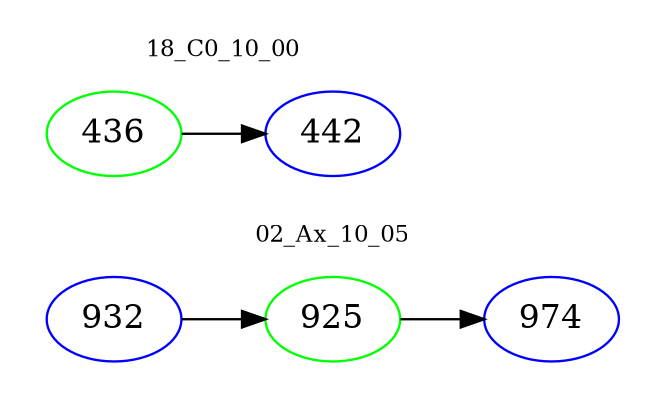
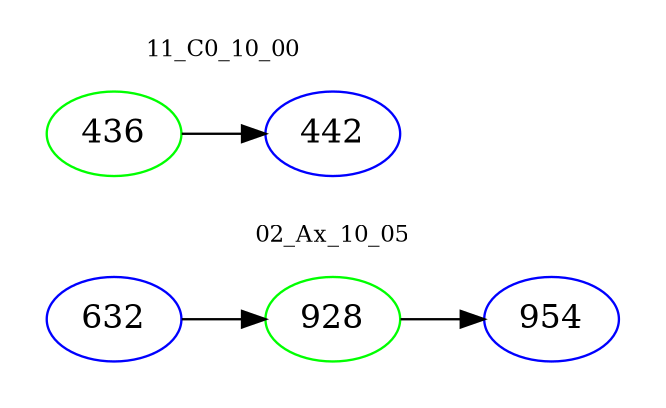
(223, 50) -> (223, 50)
(114, 319) -> (114, 319)
(333, 319) -> (333, 319)
(552, 319) -> (552, 319)
